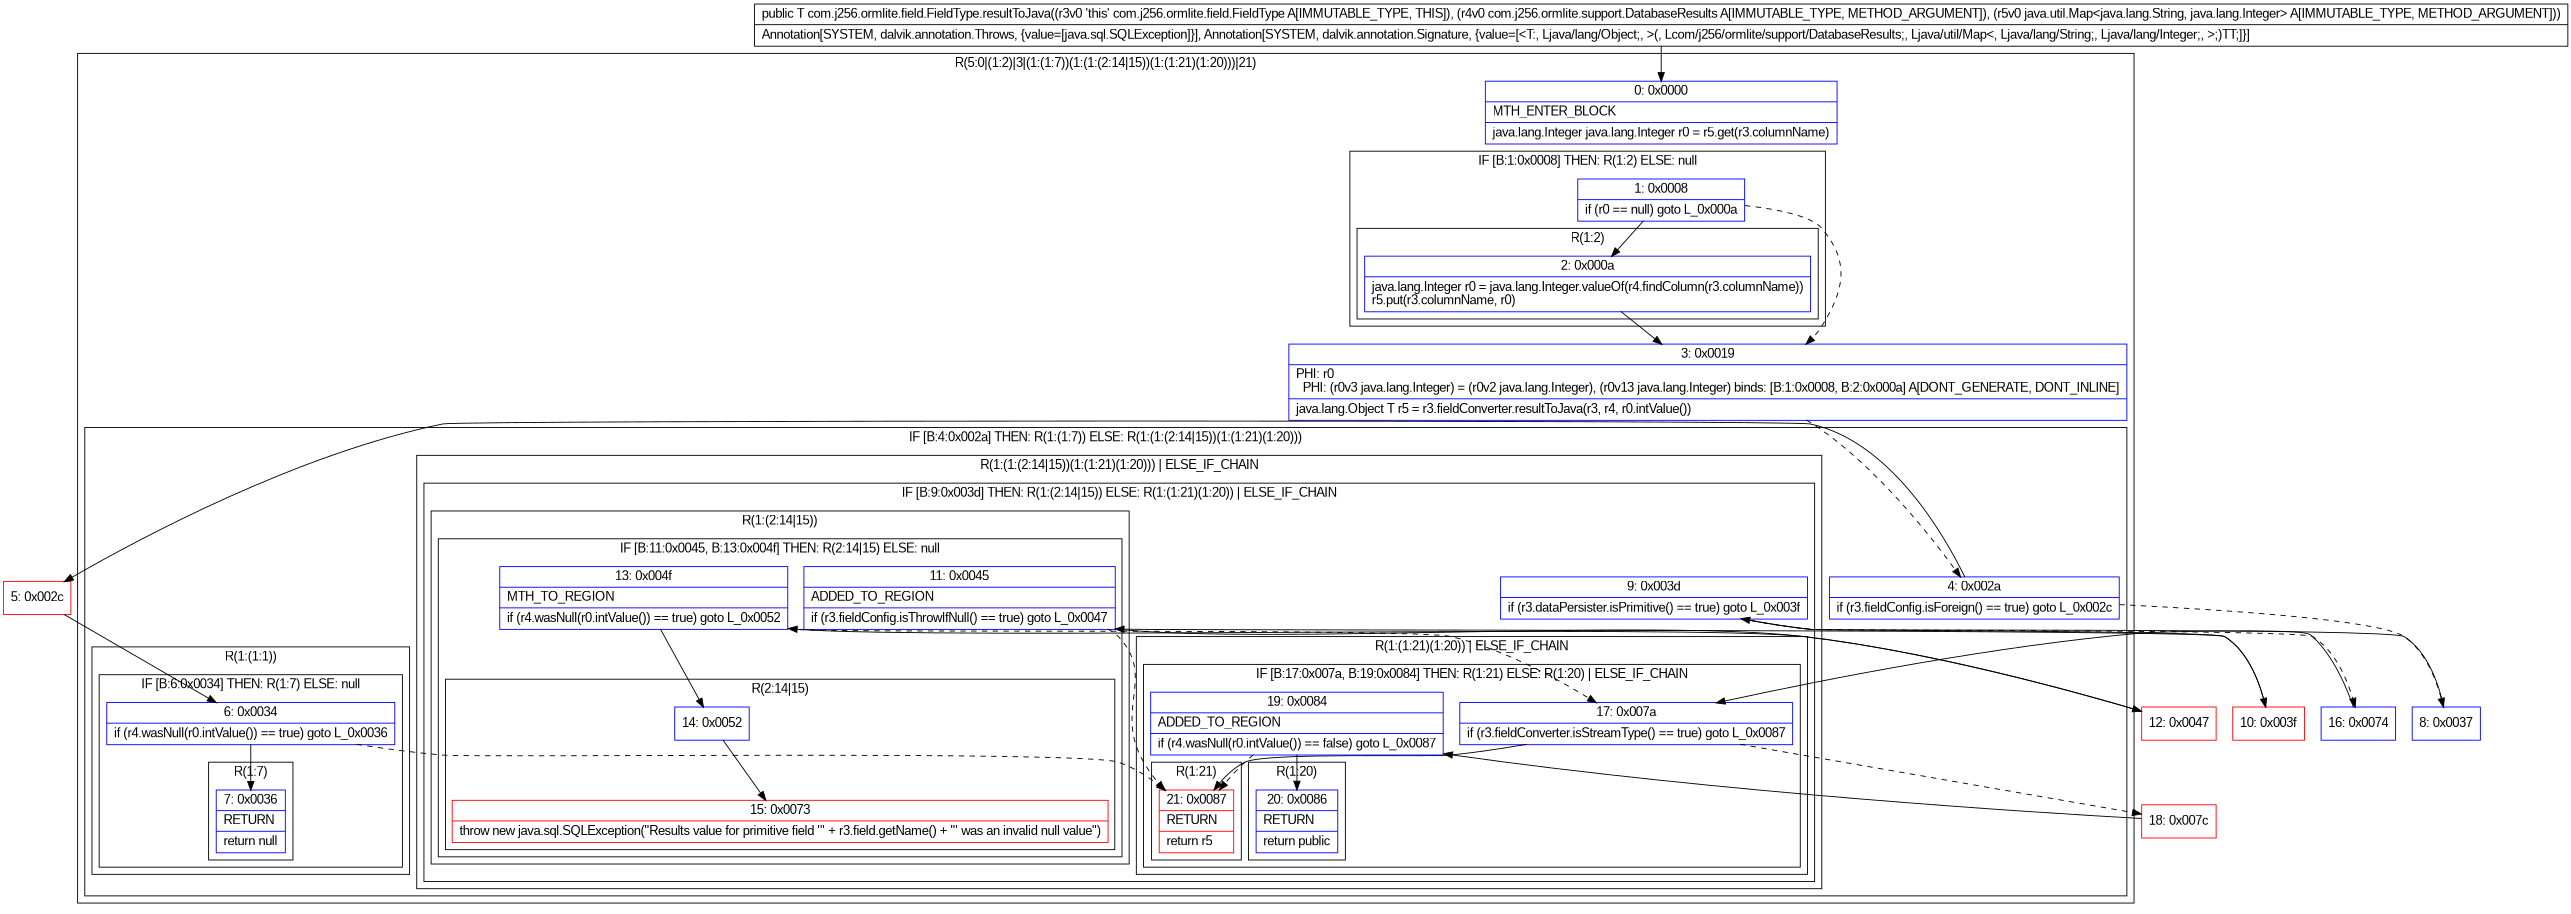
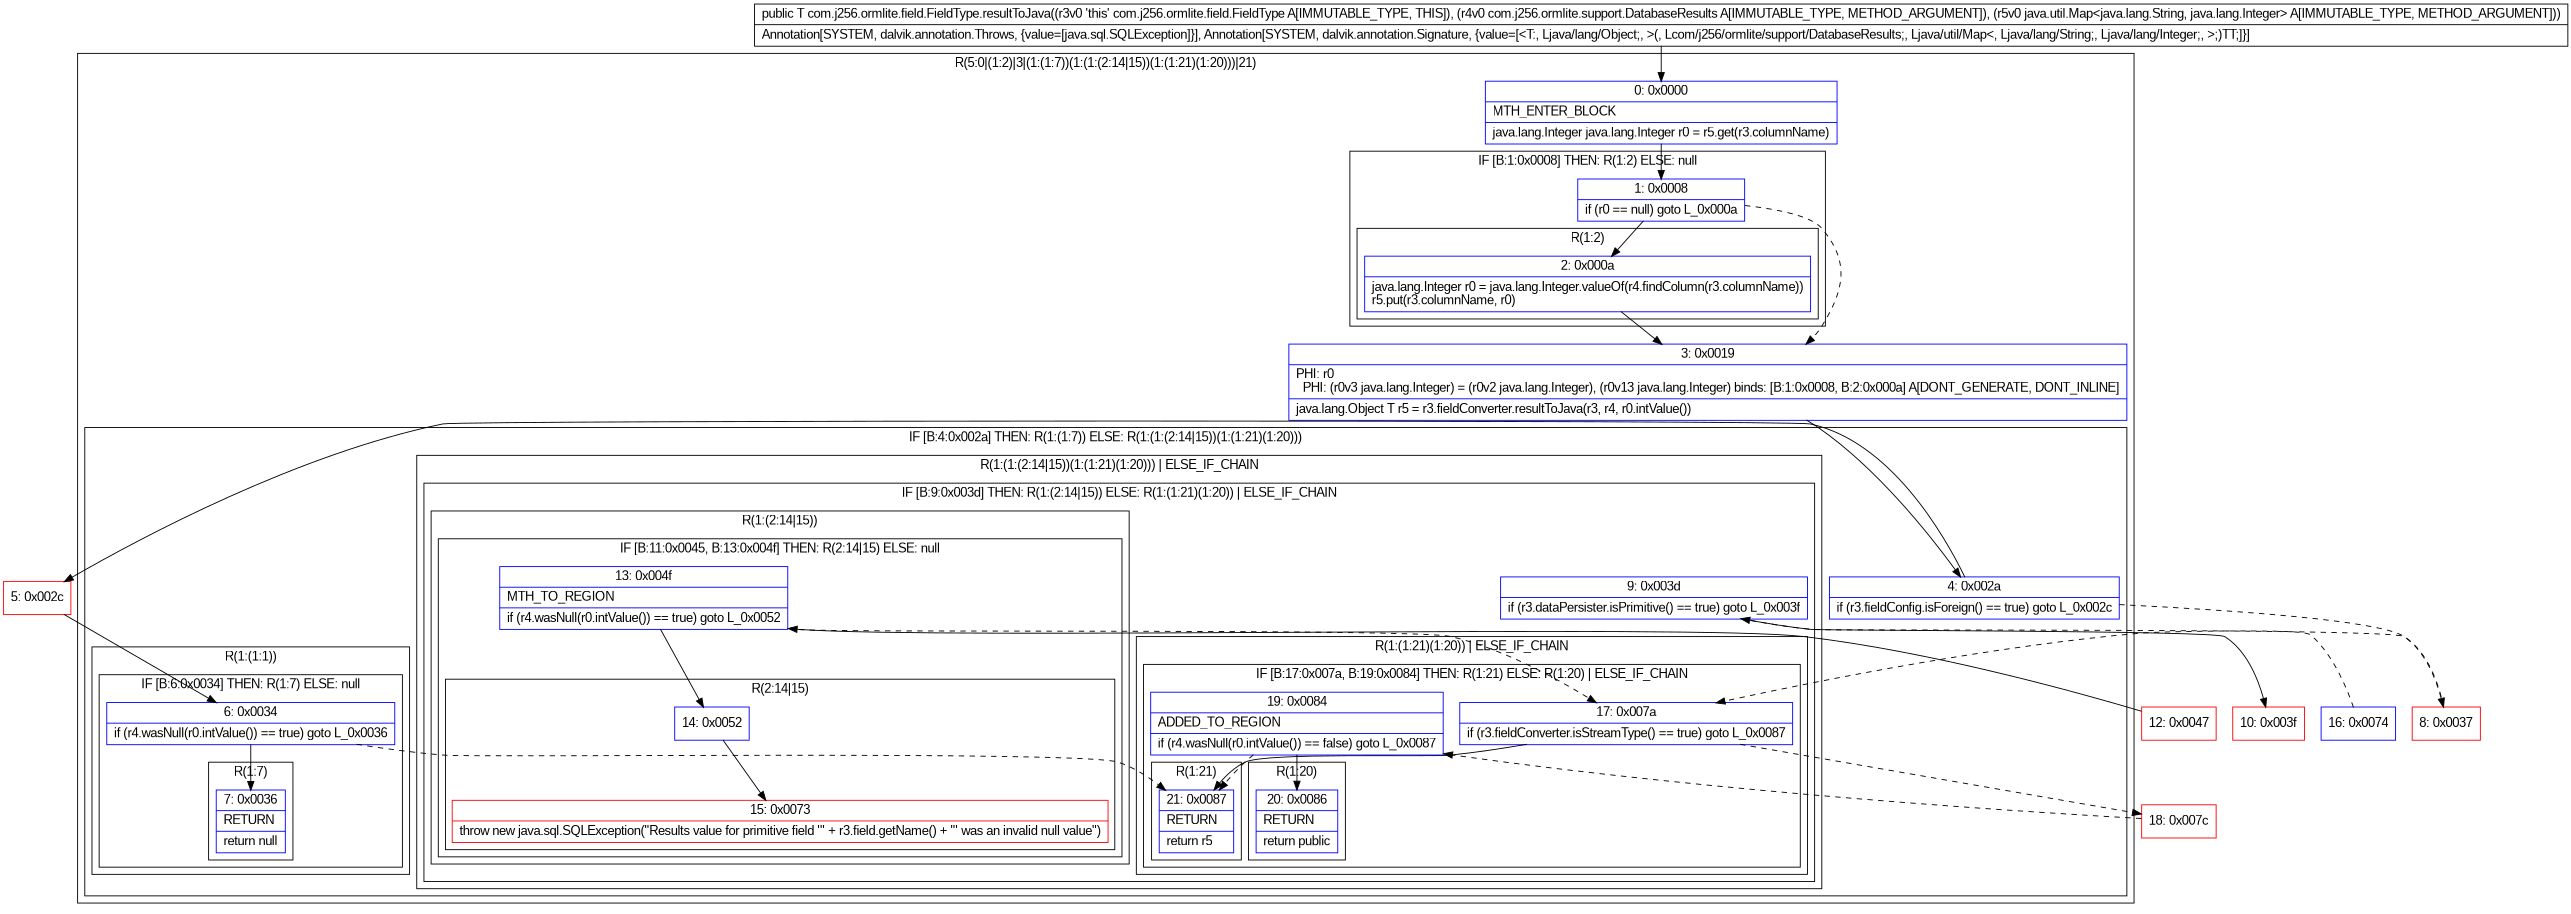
none -> (1661, 157)
(1887, 488) -> (1887, 488)
(960, 598) -> none
(2118, 630) -> (2118, 630)
(2064, 631) -> none
(2058, 642) -> (2058, 642)
(2446, 724) -> (2446, 724)
(1779, 792) -> (1779, 792)
(1196, 821) -> (1196, 821)
